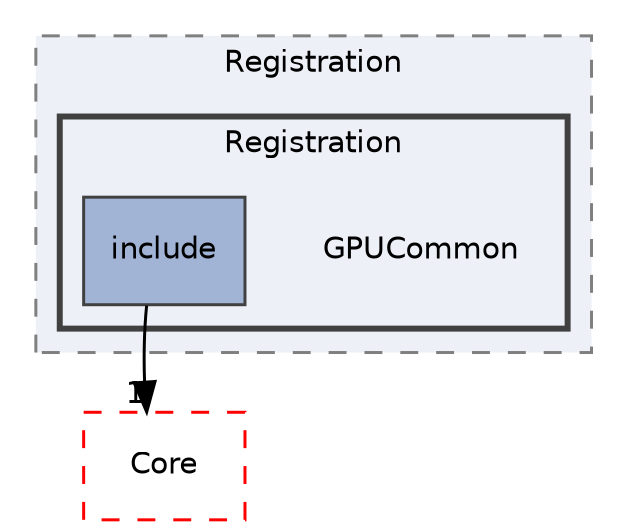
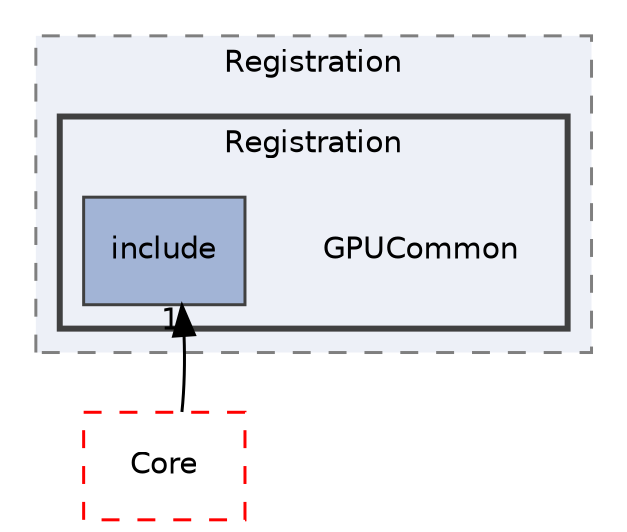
(144, 344) -> (184, 374)
